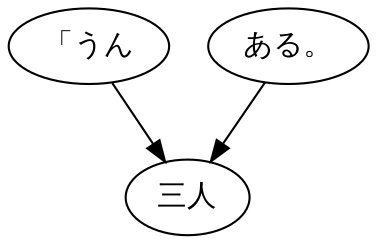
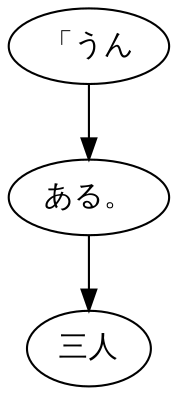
(133, 114) -> (89, 111)
